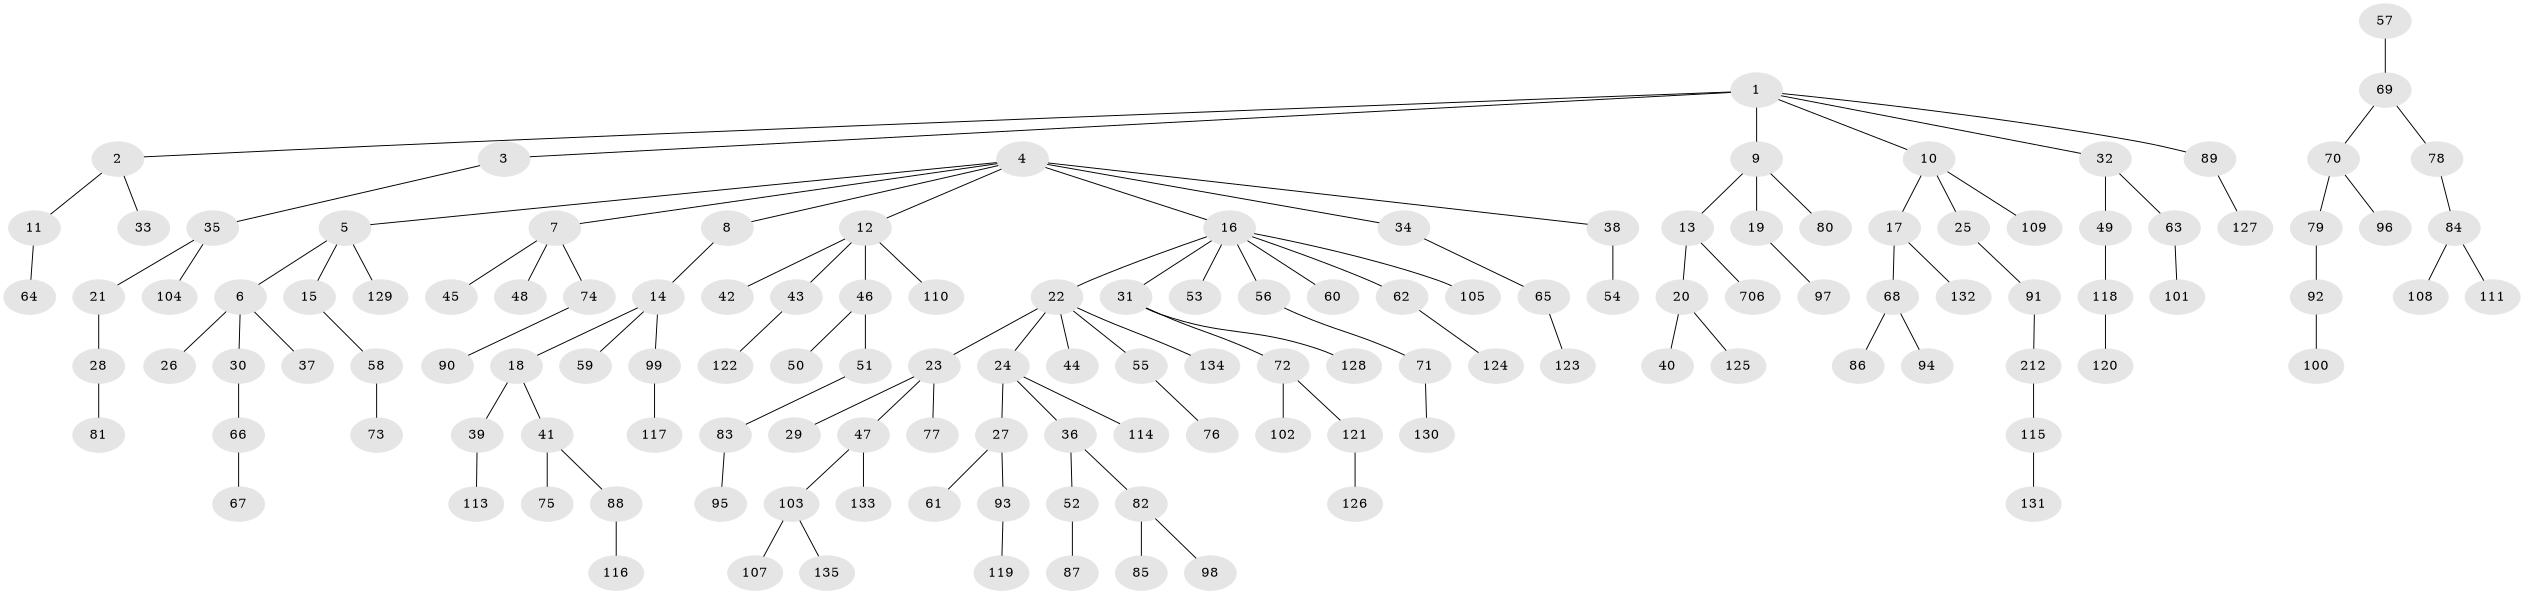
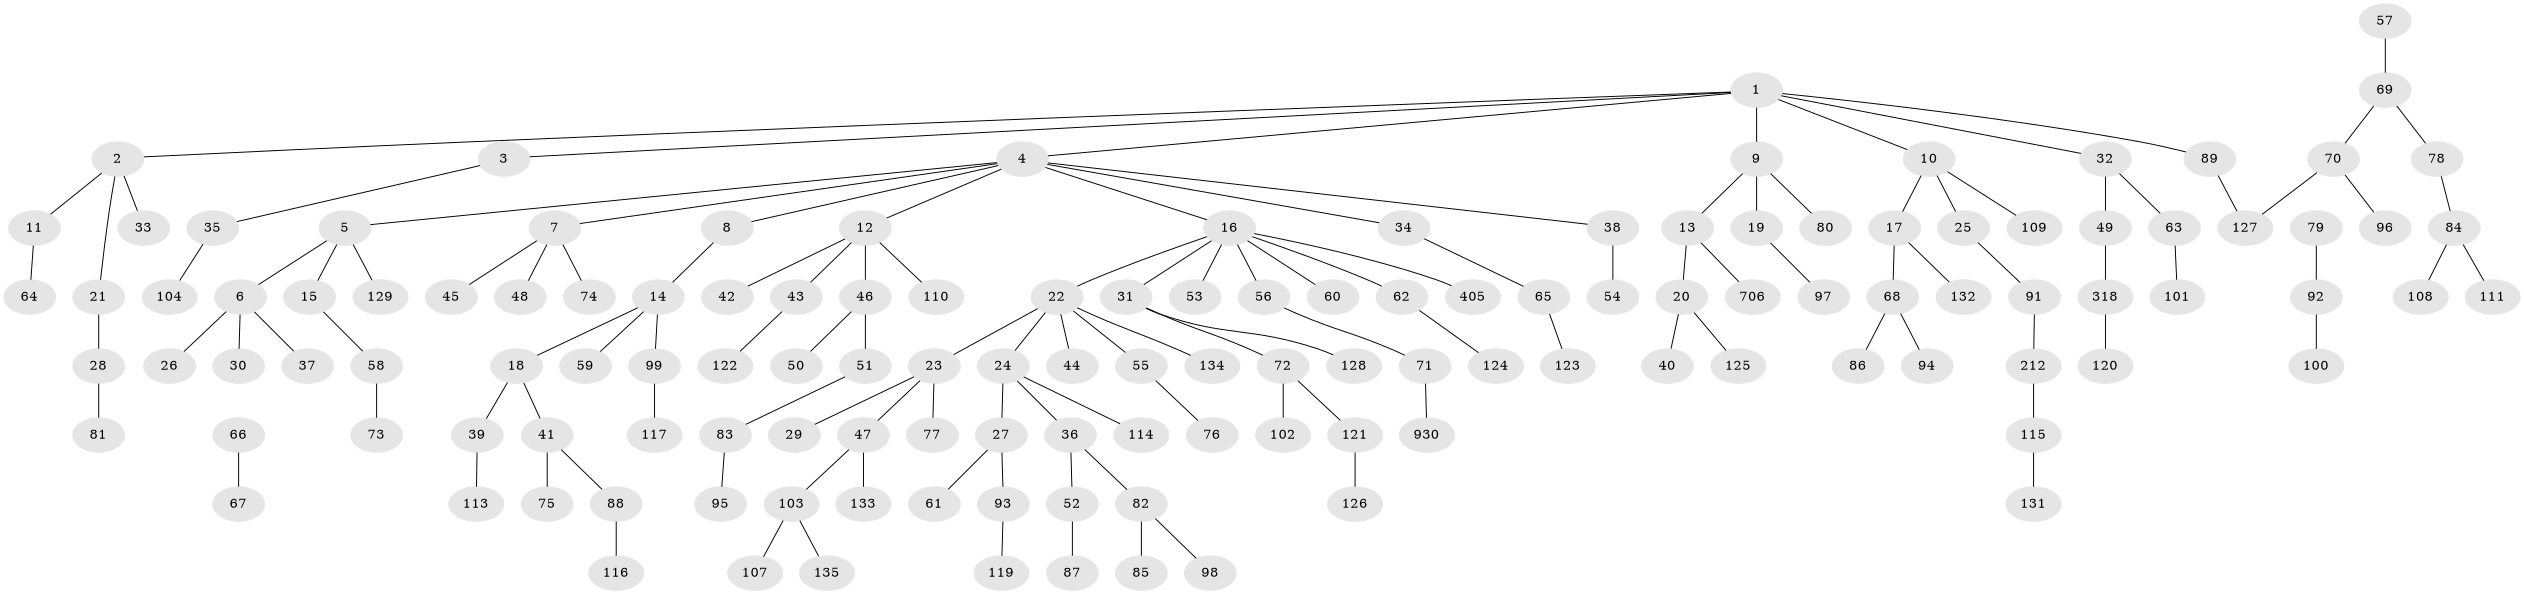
none -> (1389, 125)
(2325, 194) -> (2290, 194)
(156, 263) -> (107, 228)
(1473, 297) -> (1473, 297)
(2105, 297) -> (2105, 297)
(448, 366) -> none
(239, 401) -> none
(1427, 435) -> (1427, 435)
